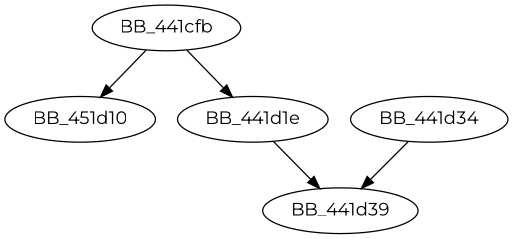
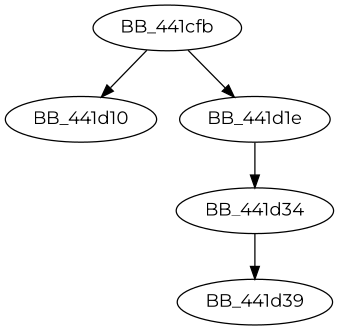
(80, 119) -> (81, 119)
(292, 161) -> (255, 159)
